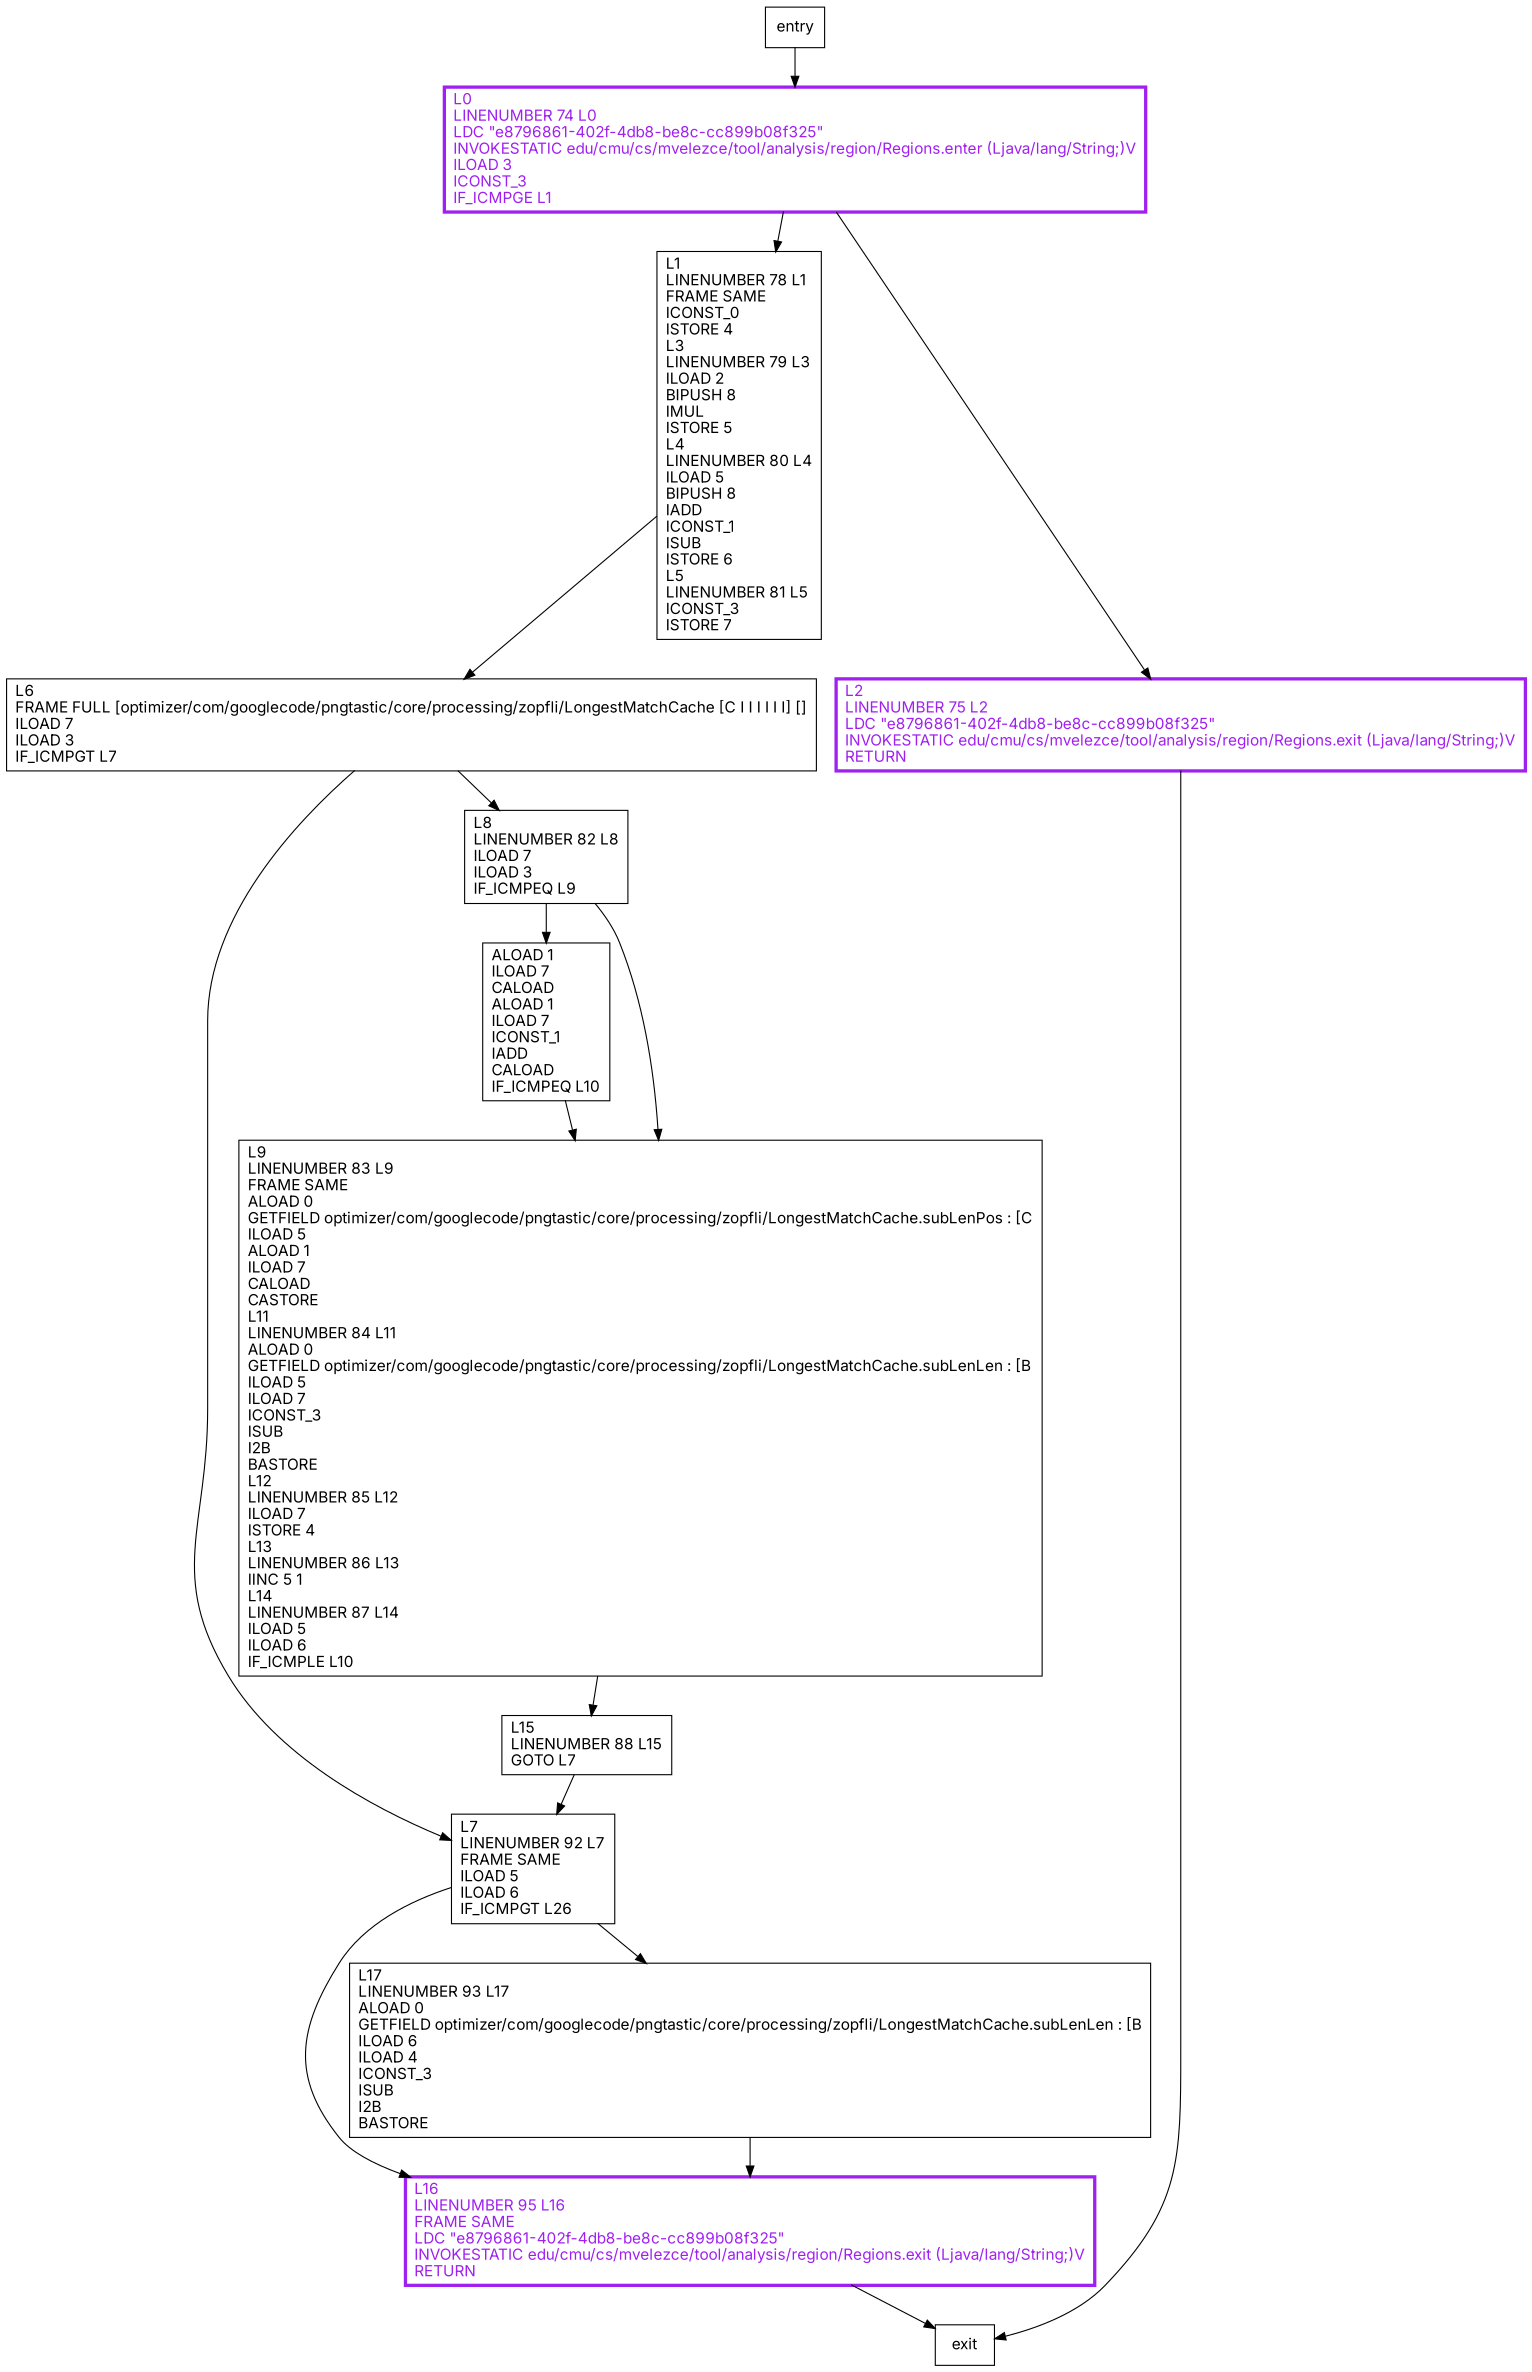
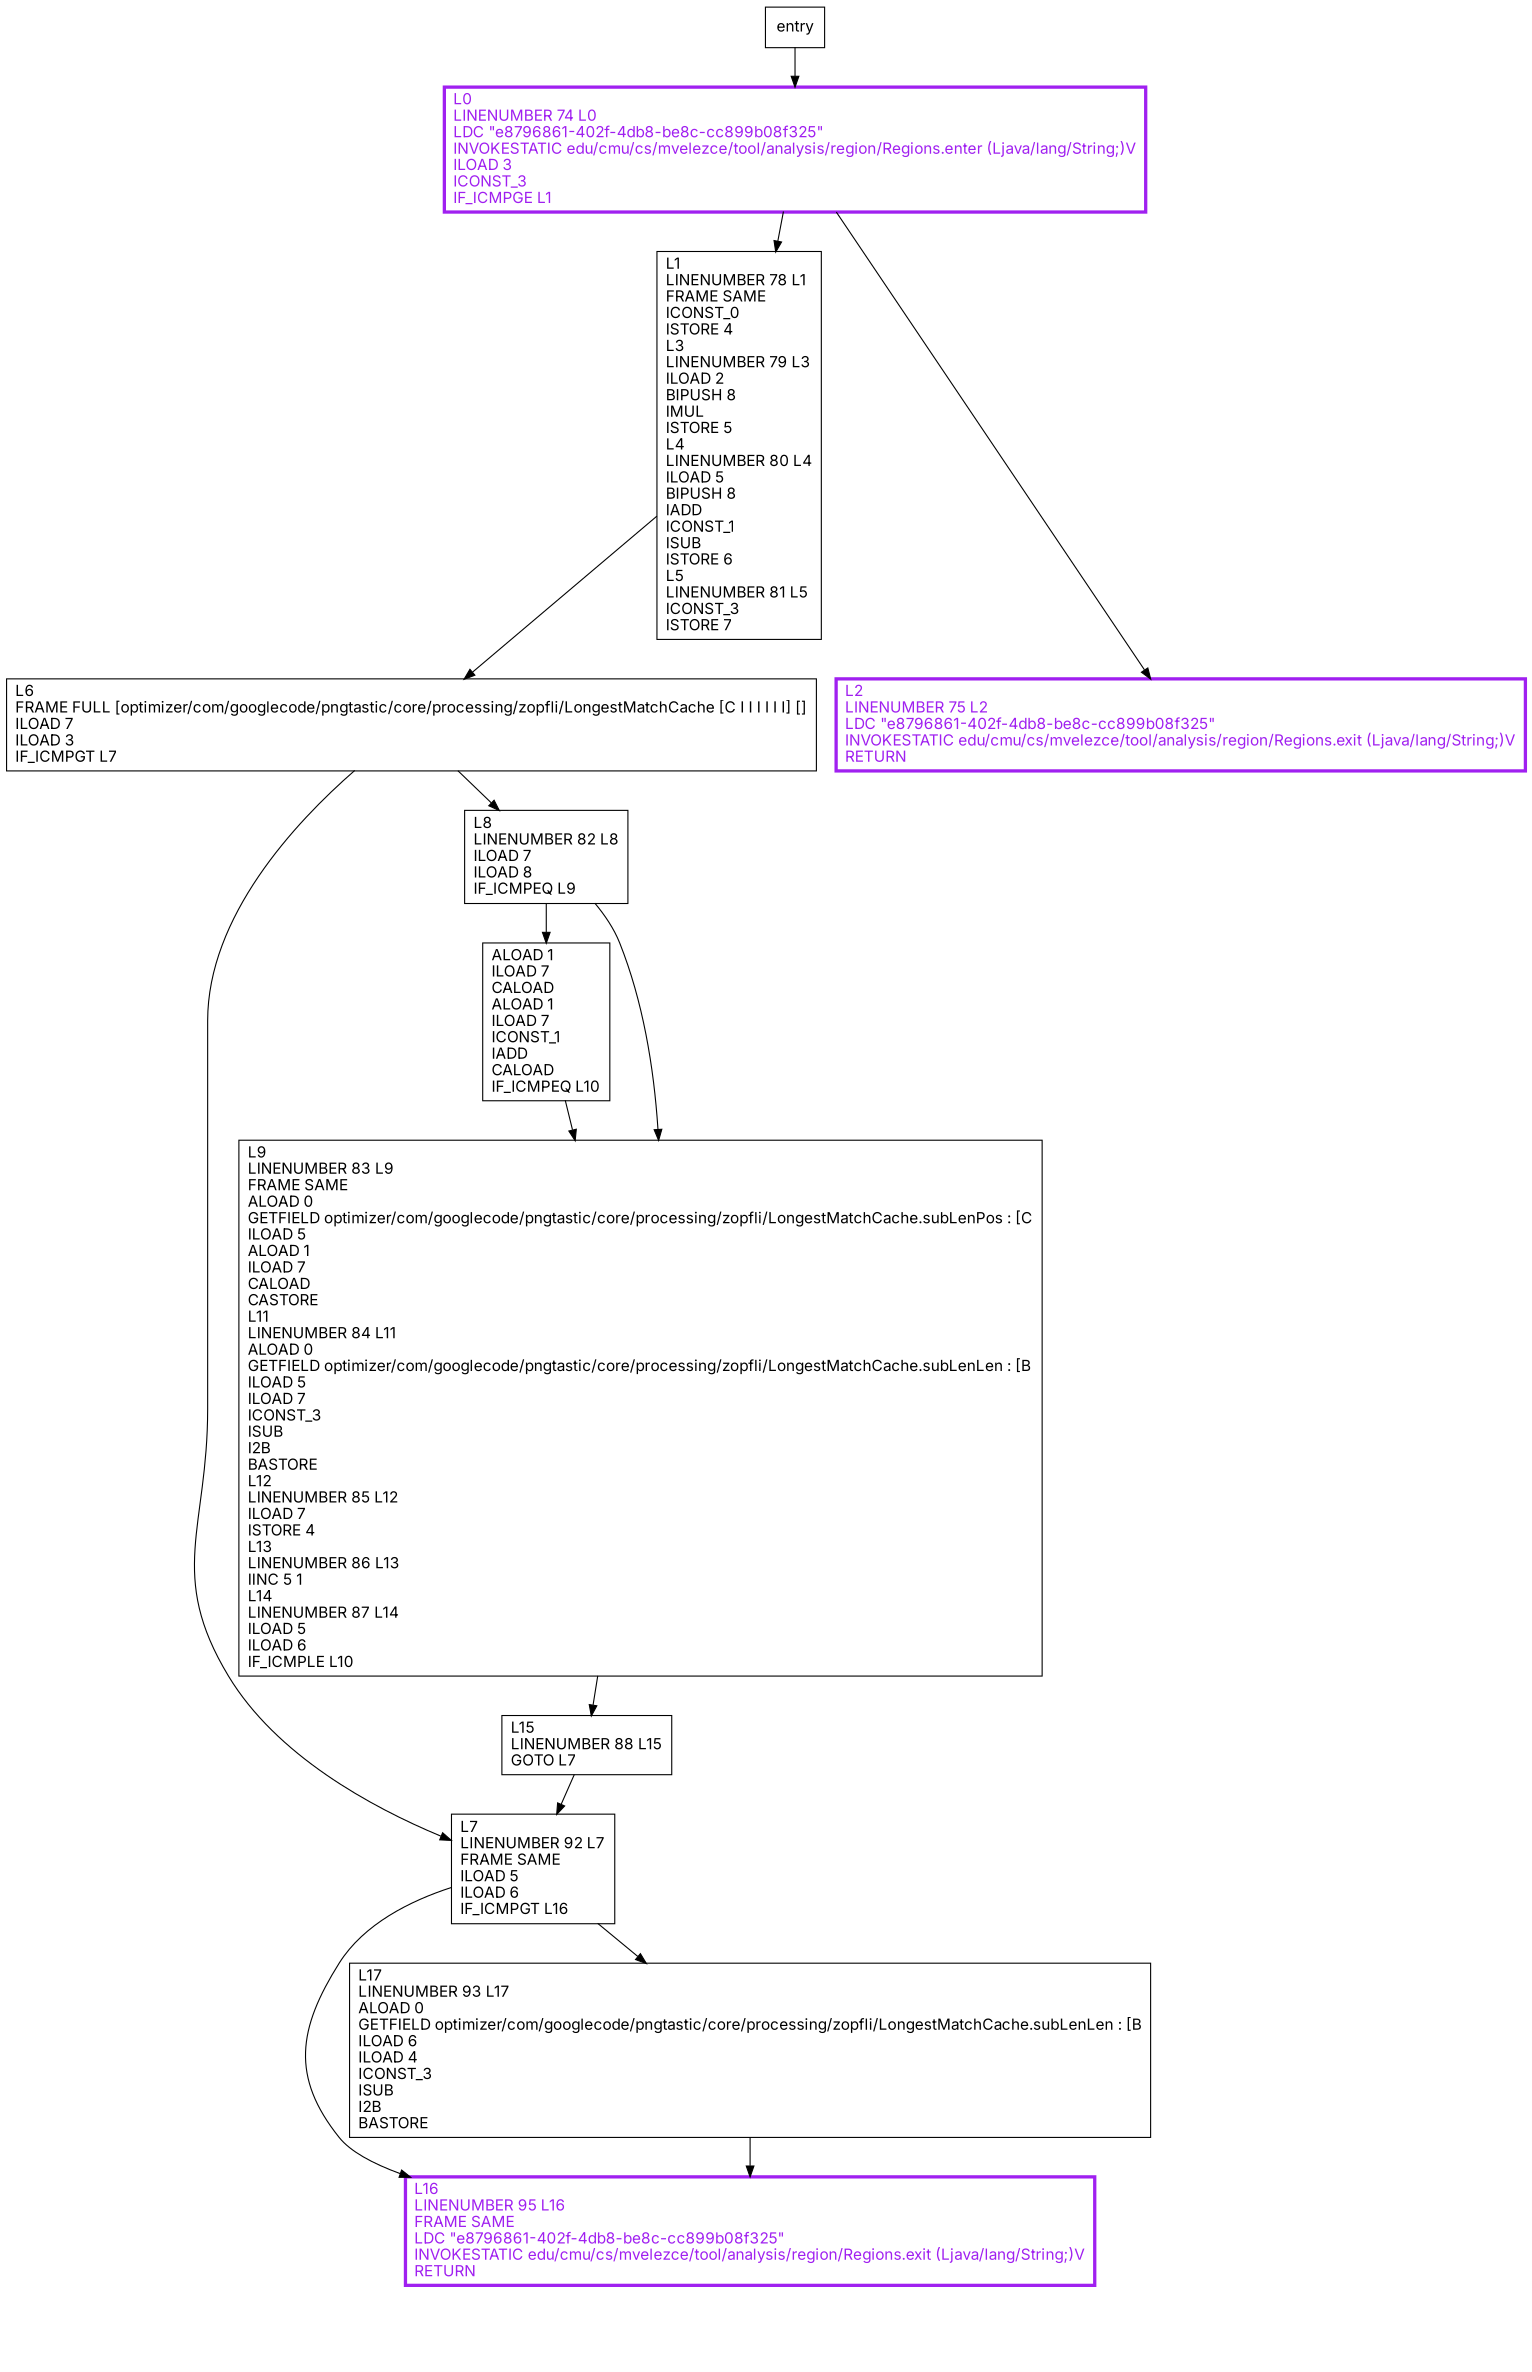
(546, 857) -> (546, 857)
(533, 1869) -> (533, 1869)
(965, 2345) -> none
